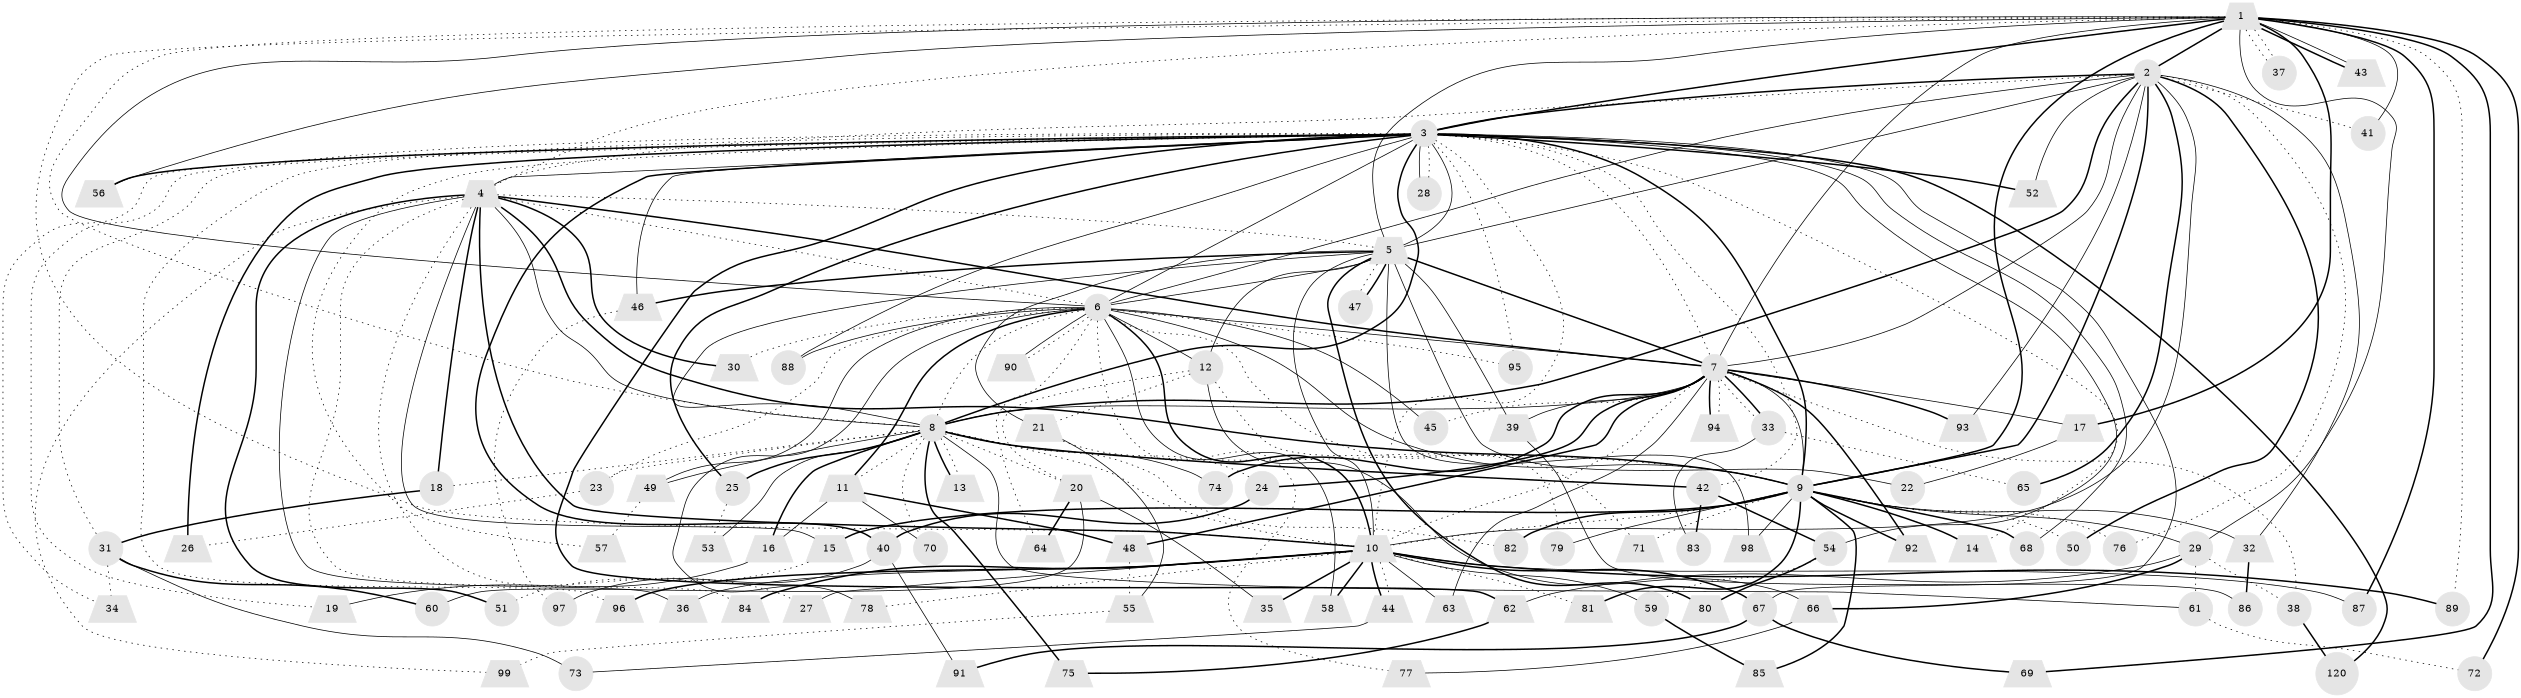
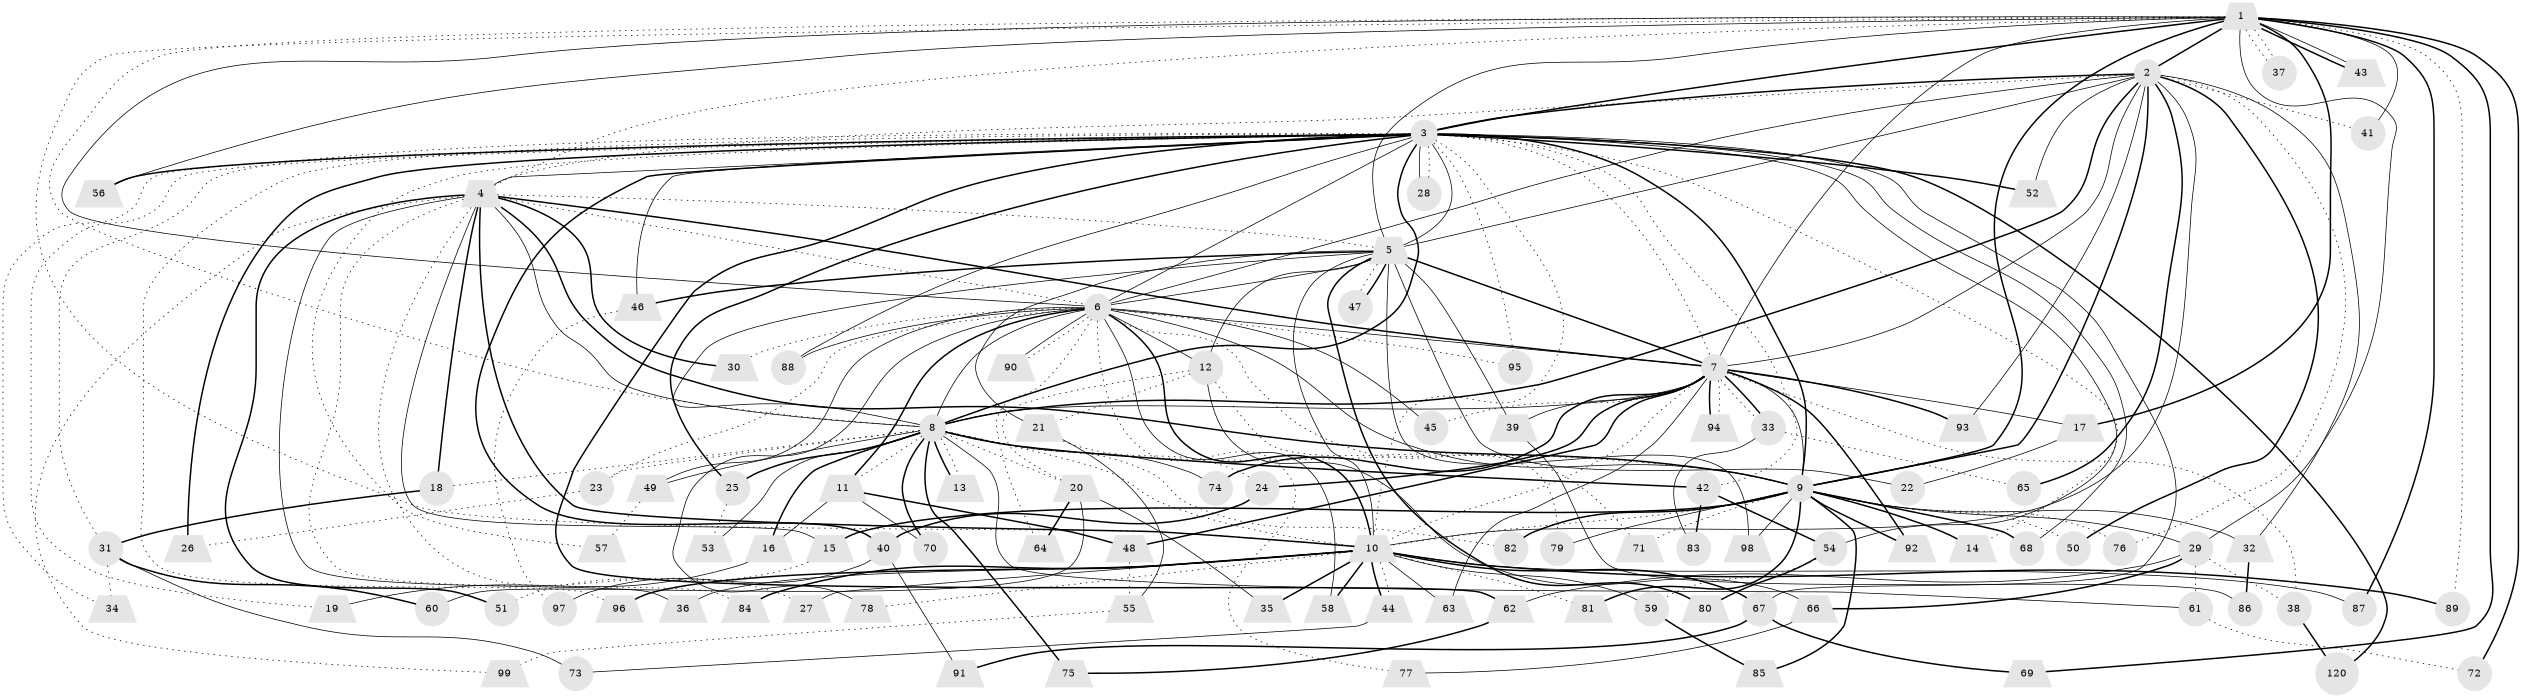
(995, 341) -> (995, 341)
(902, 486) -> (902, 486)
